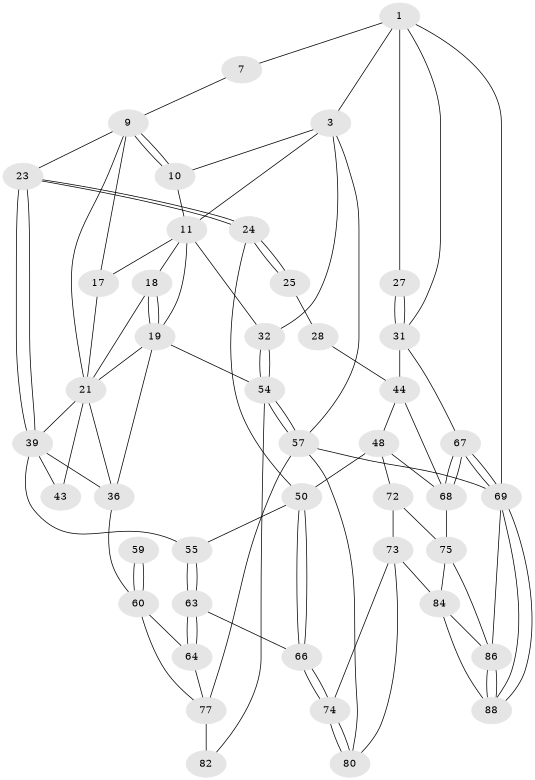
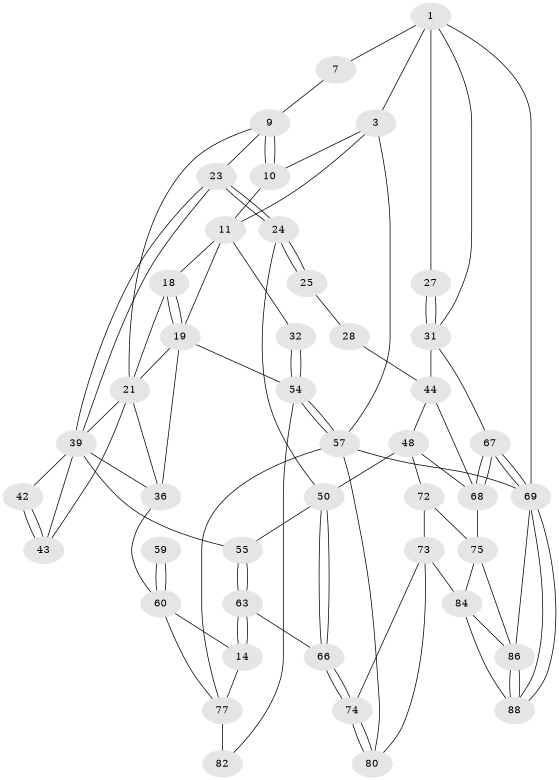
(334, 242) -> none
(99, 283) -> none
none -> (23, 497)
(192, 657) -> (243, 657)
